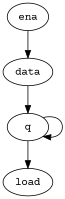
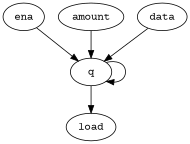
none -> (91, 17)
(28, 41) -> (54, 42)
